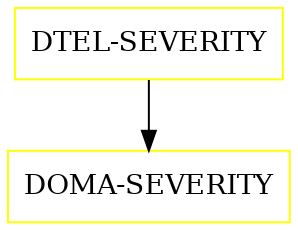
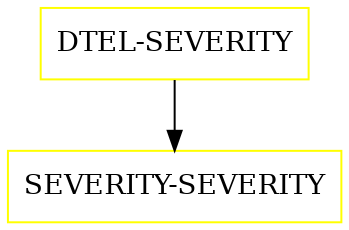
(149, 187) -> (175, 187)
